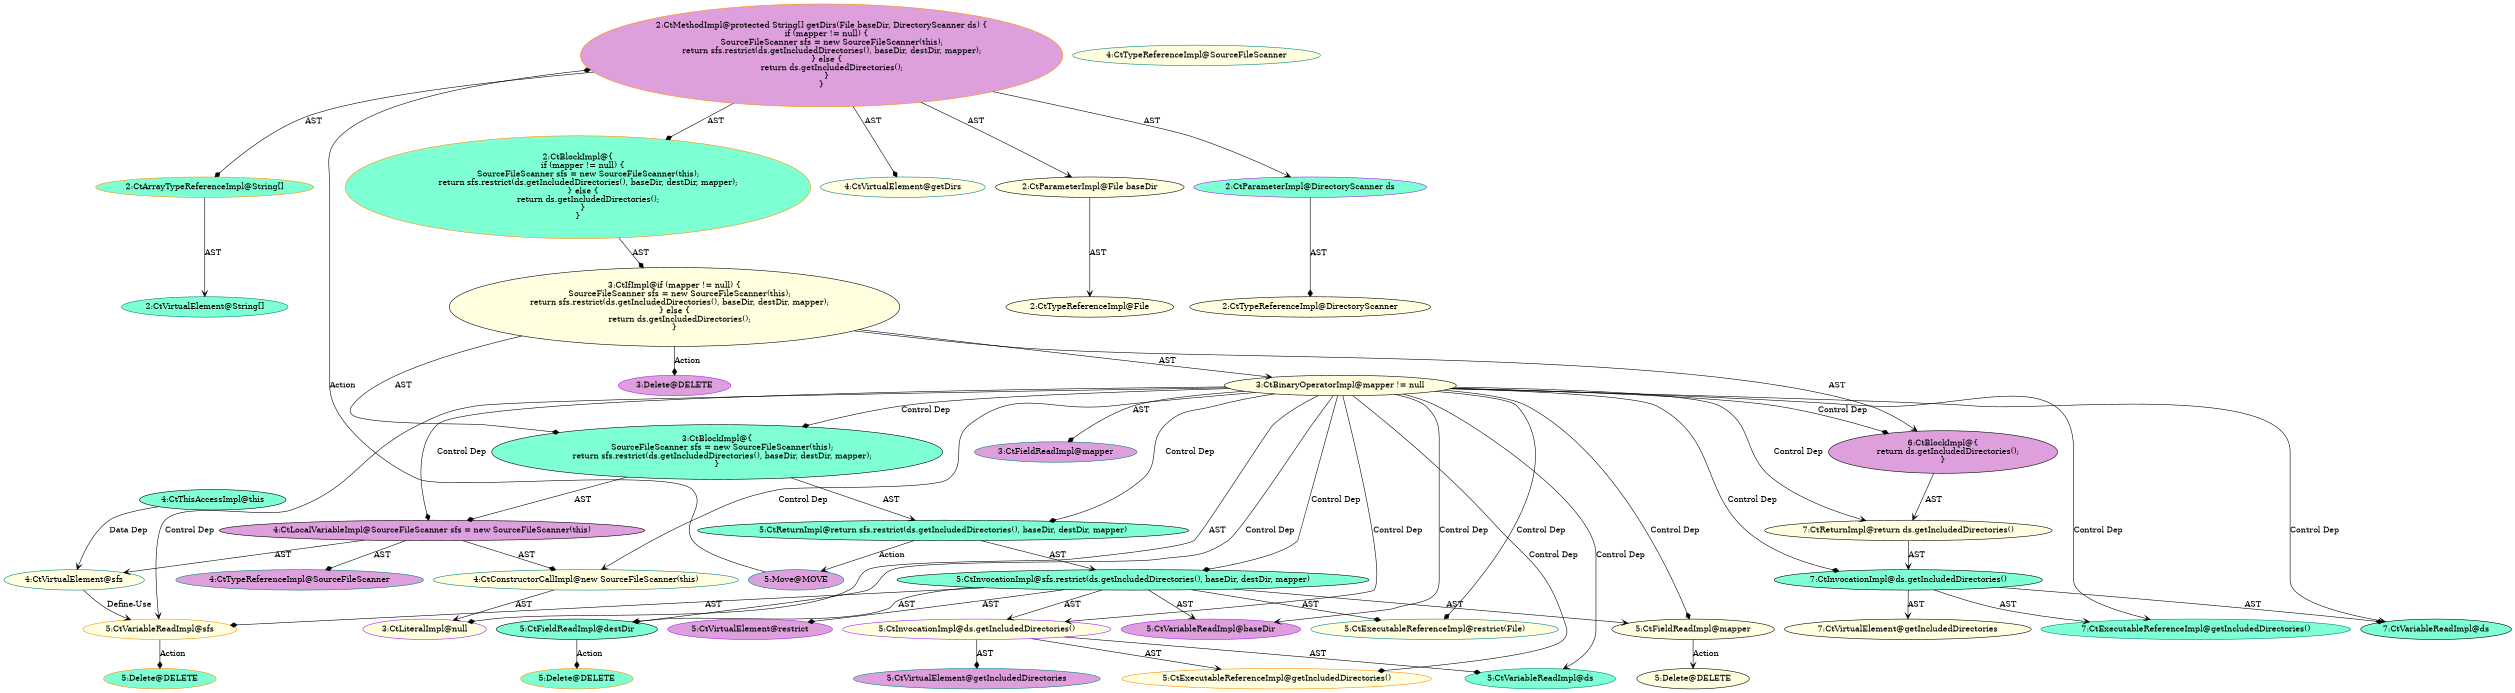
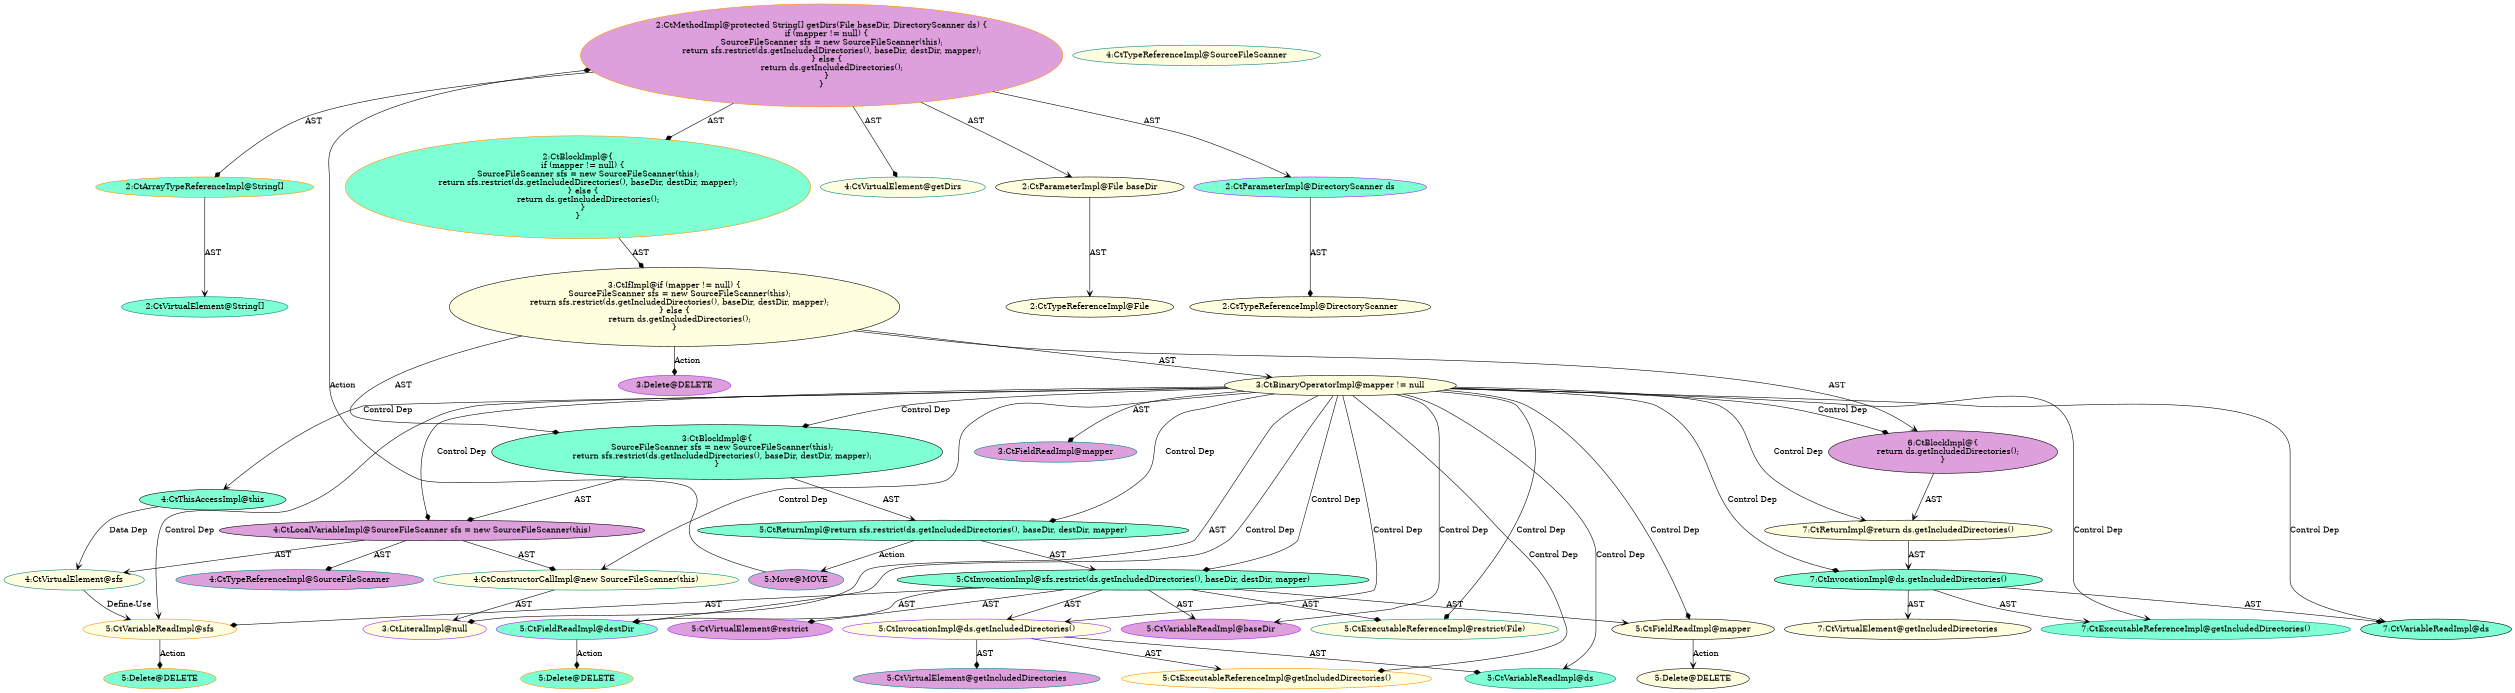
none -> (461, 403)
(577, 629) -> (577, 629)
